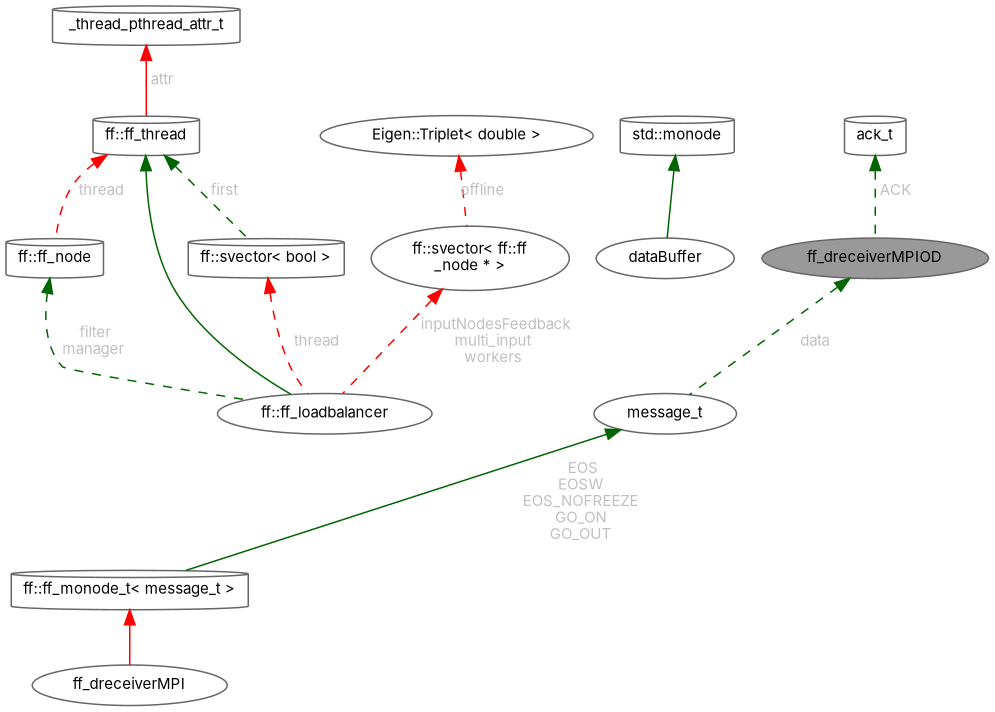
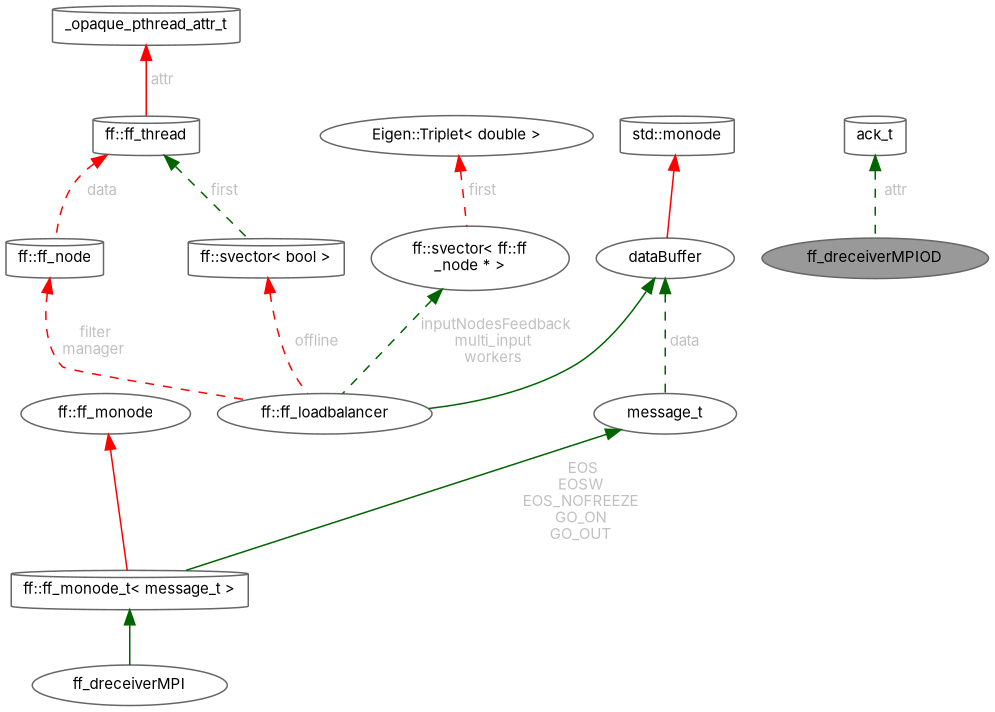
(146, 26) -> (146, 26)
(100, 191) -> (100, 191)
(481, 191) -> (481, 191)
(894, 191) -> (894, 191)
(671, 204) -> (671, 204)
(184, 304) -> (553, 377)
(763, 341) -> (665, 344)
(315, 342) -> (315, 342)
(387, 347) -> (387, 347)
(116, 378) -> (116, 378)
none -> (106, 414)
(130, 645) -> (130, 645)
